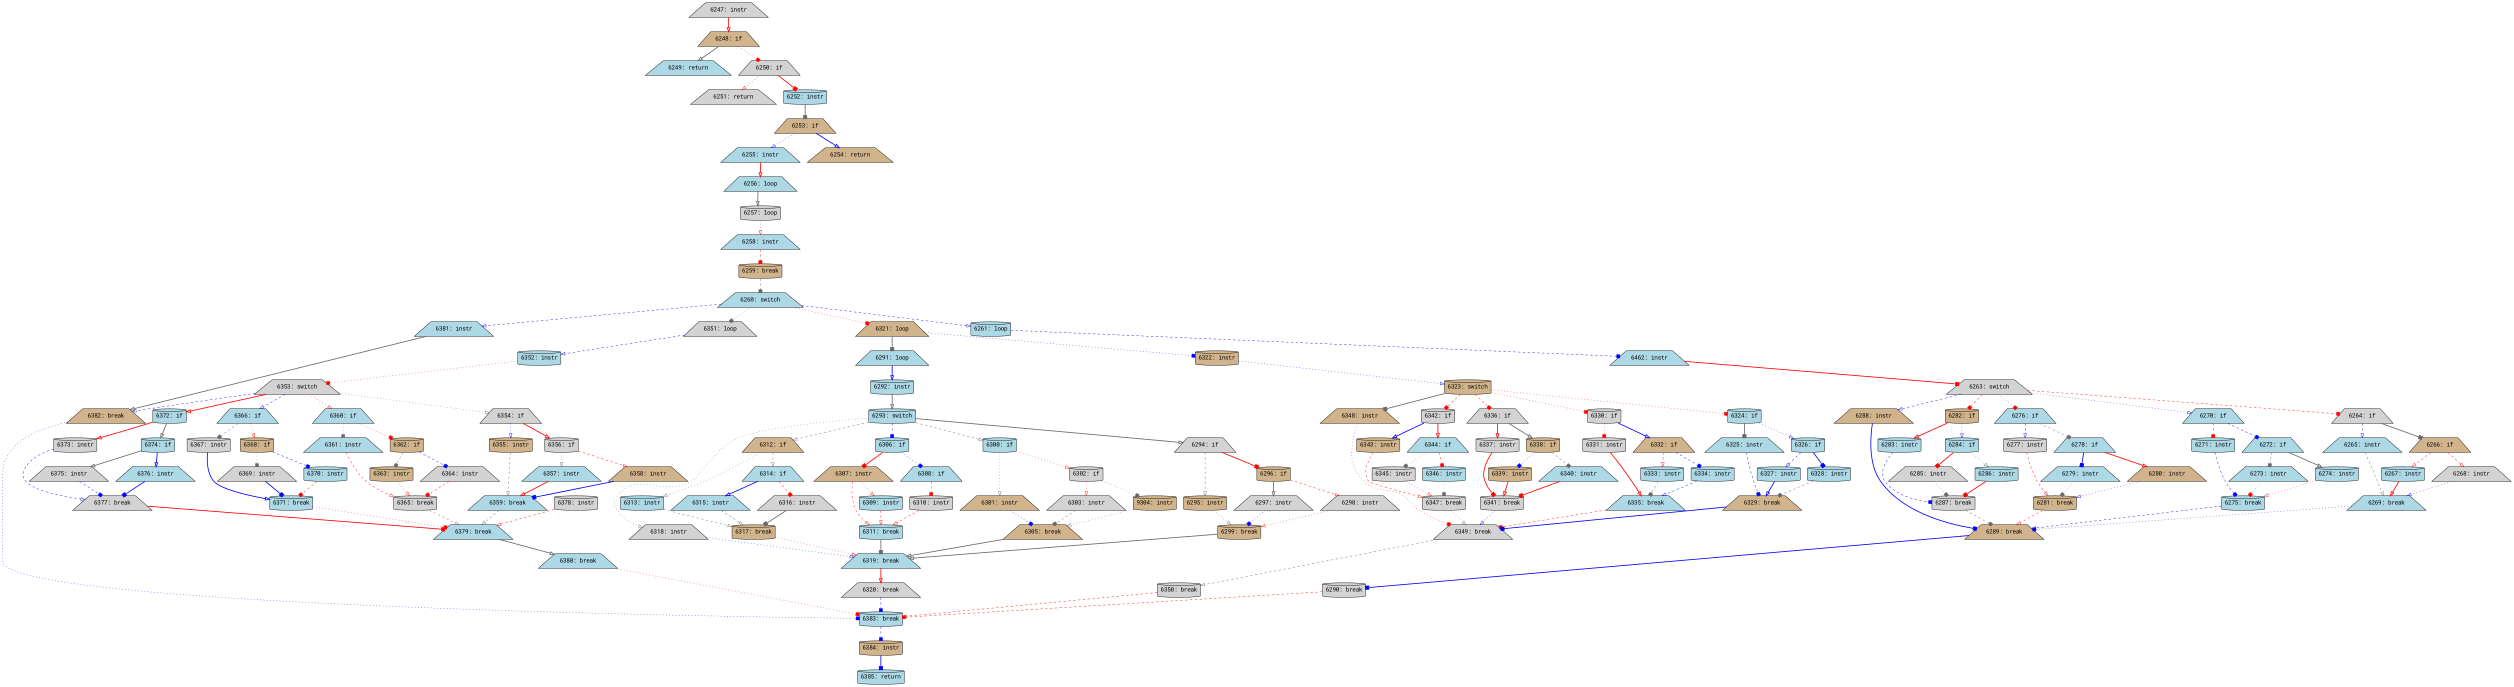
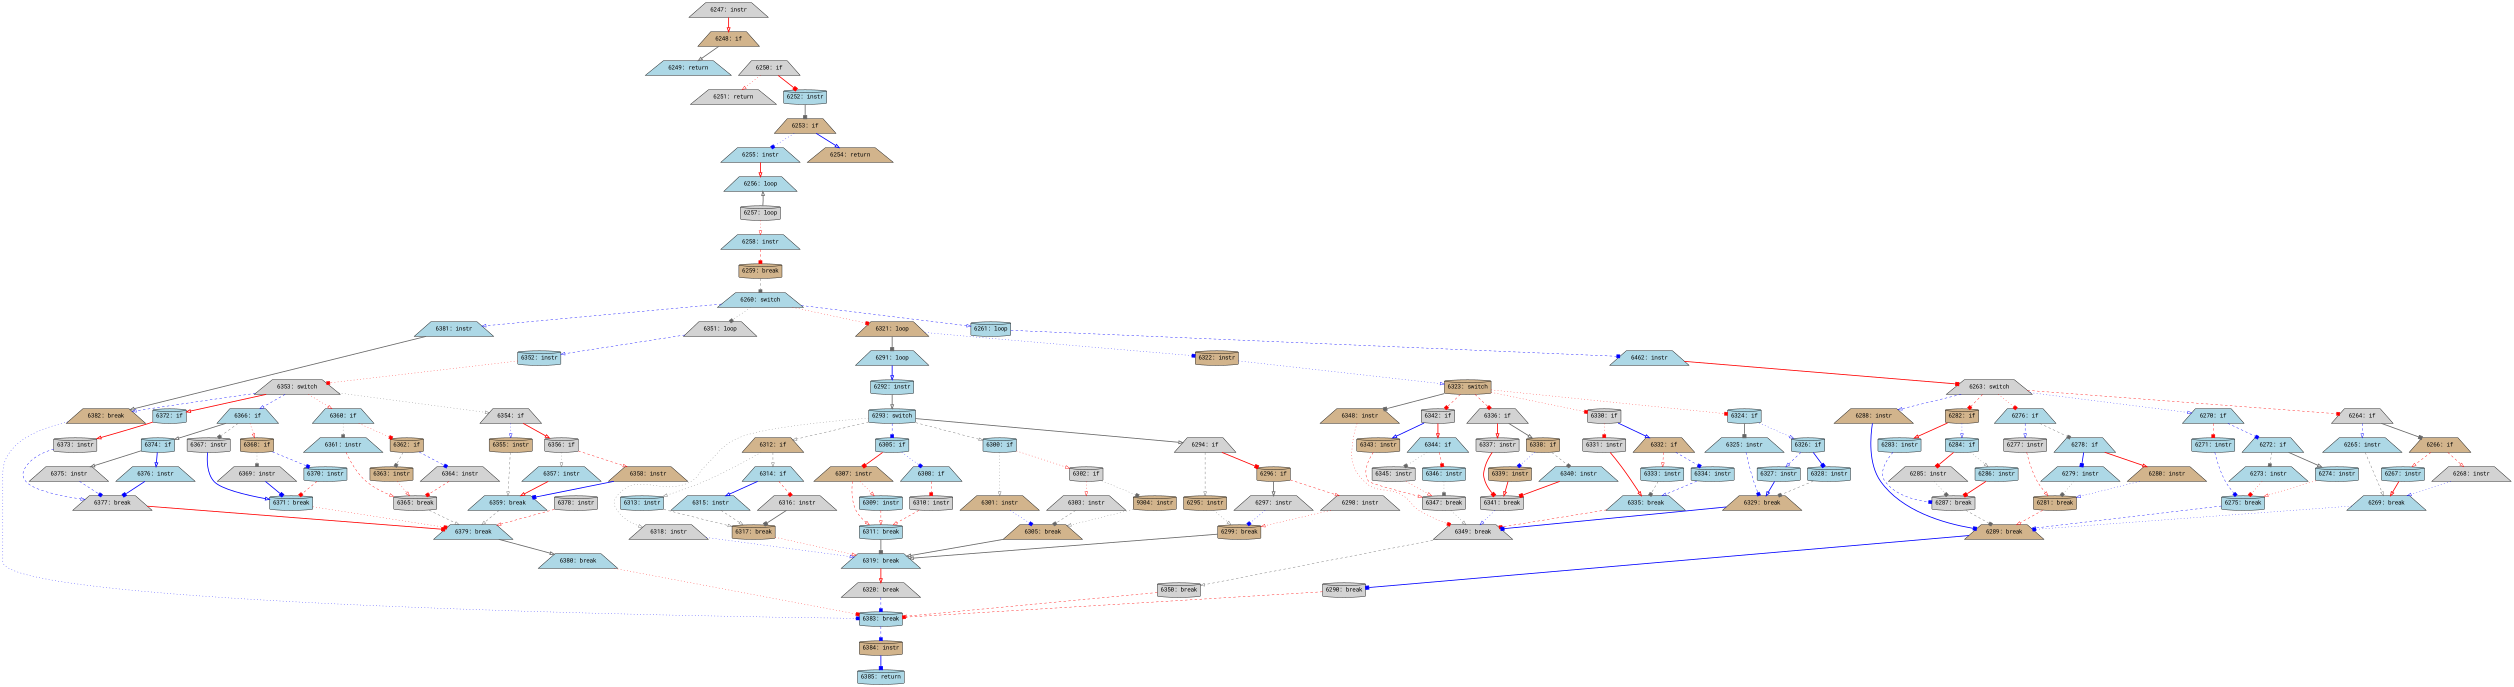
(747, 52) -> none
(785, 139) -> (785, 139)
(758, 197) -> (763, 201)
(165, 429) -> (202, 431)
(892, 445) -> (892, 445)
